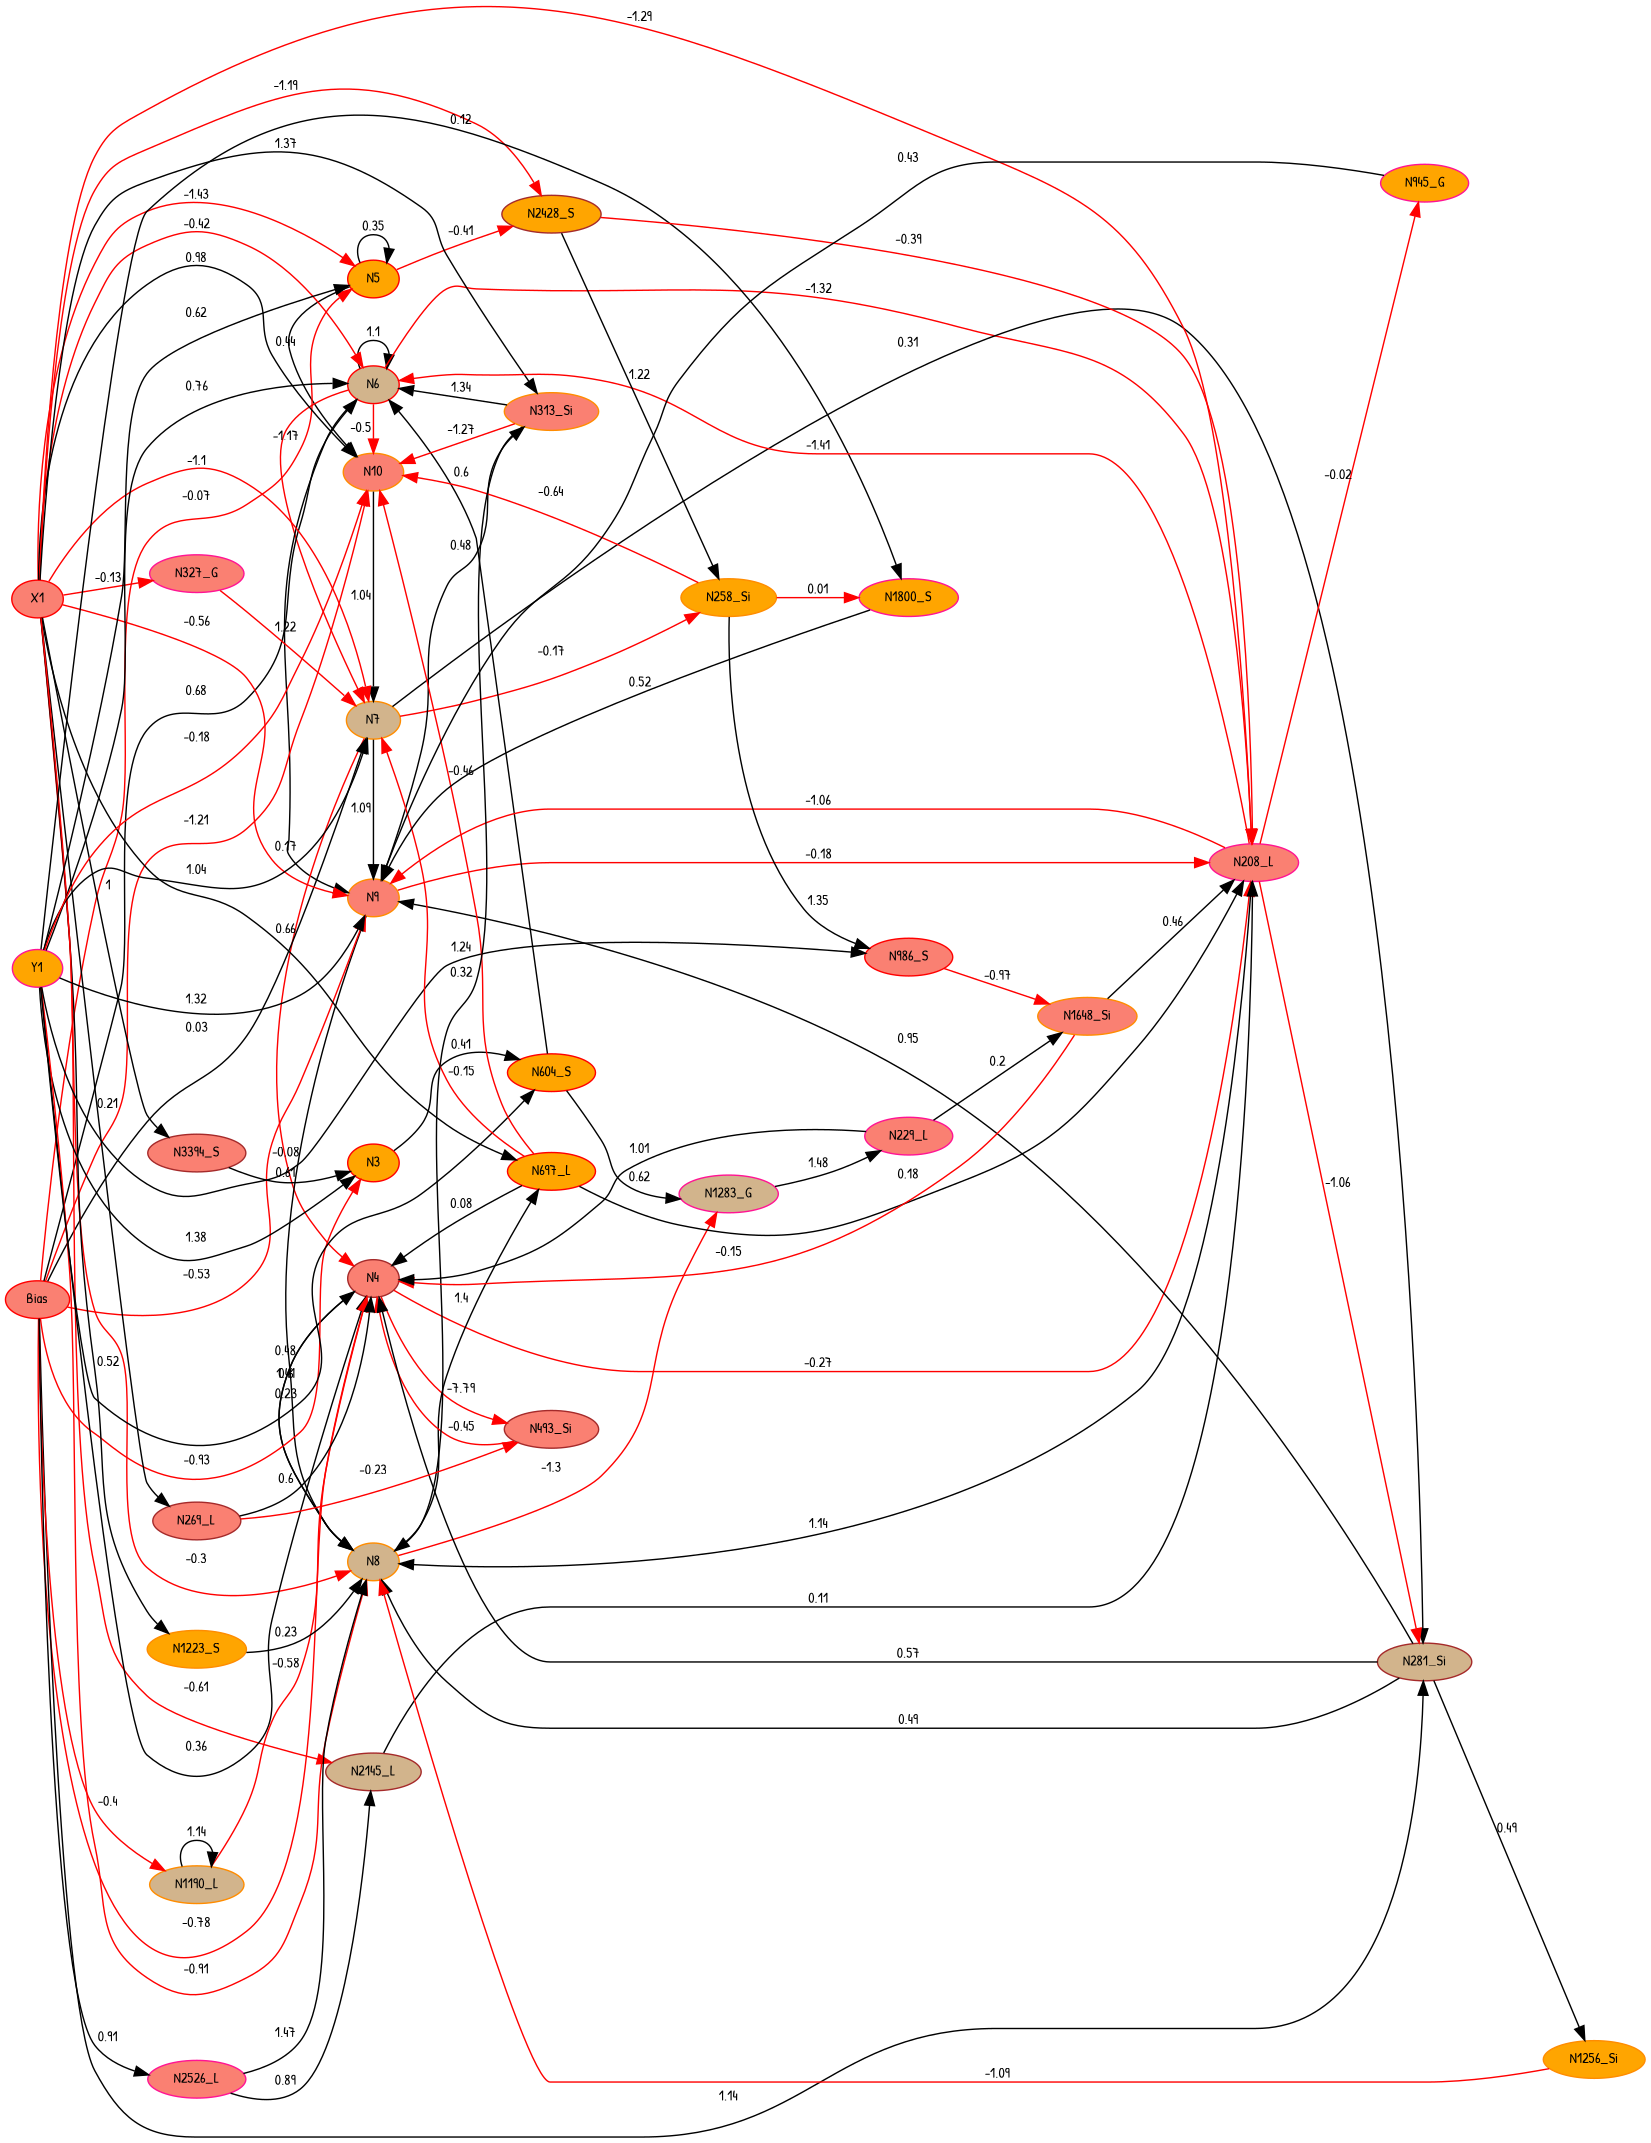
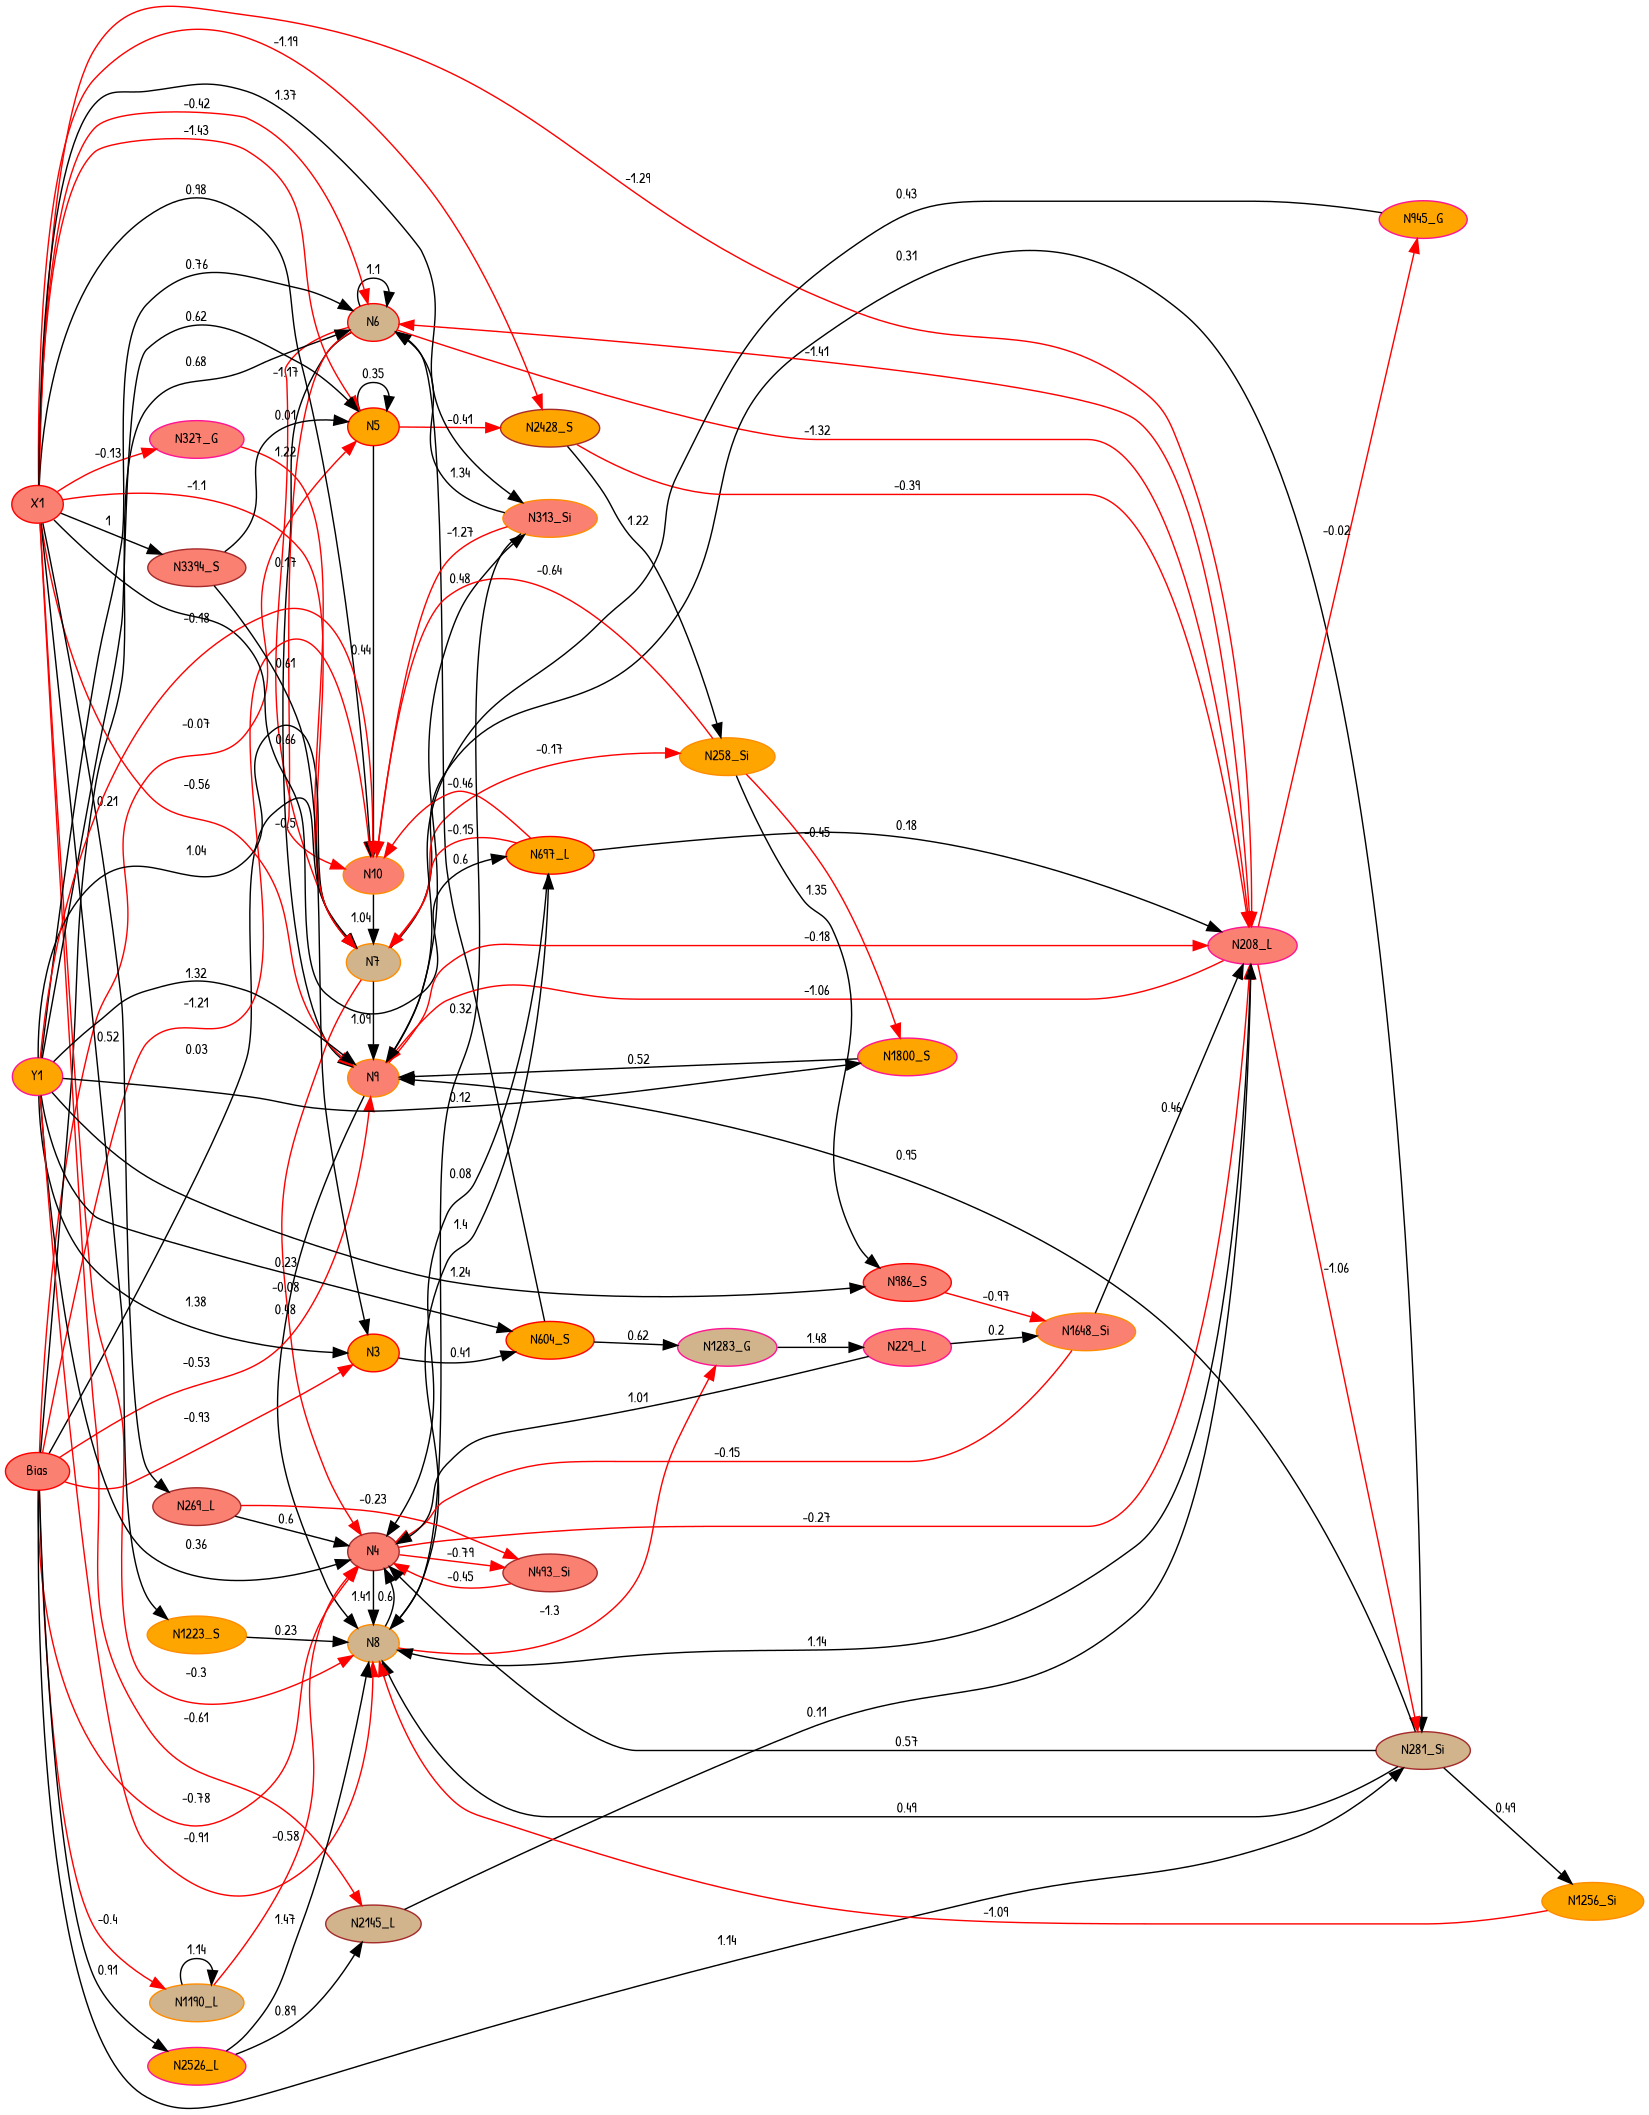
none -> (256, 464)
(819, 590) -> (817, 834)
(461, 1389) -> (461, 1554)
(197, 2079) -> (197, 2066)
